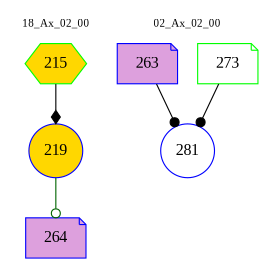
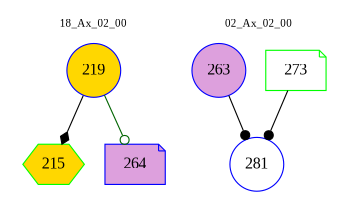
(147, 64) -> (219, 70)
(56, 97) -> (75, 114)
